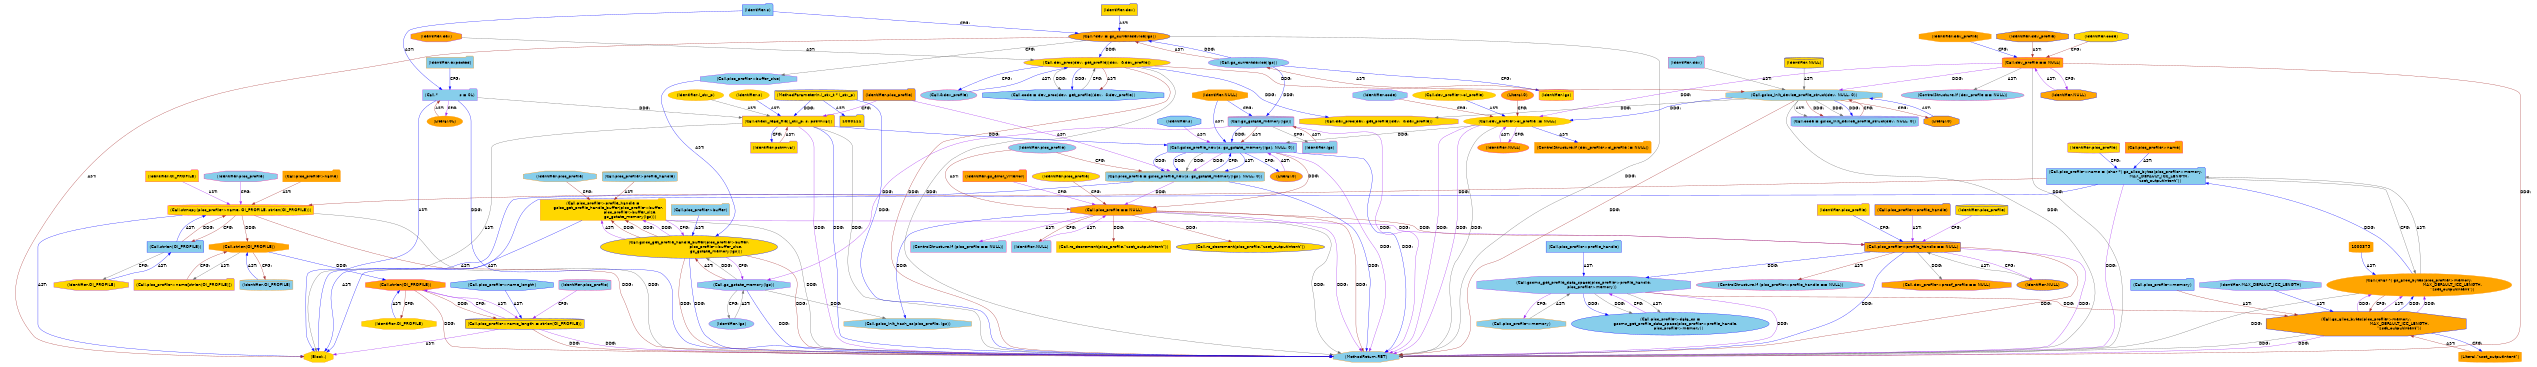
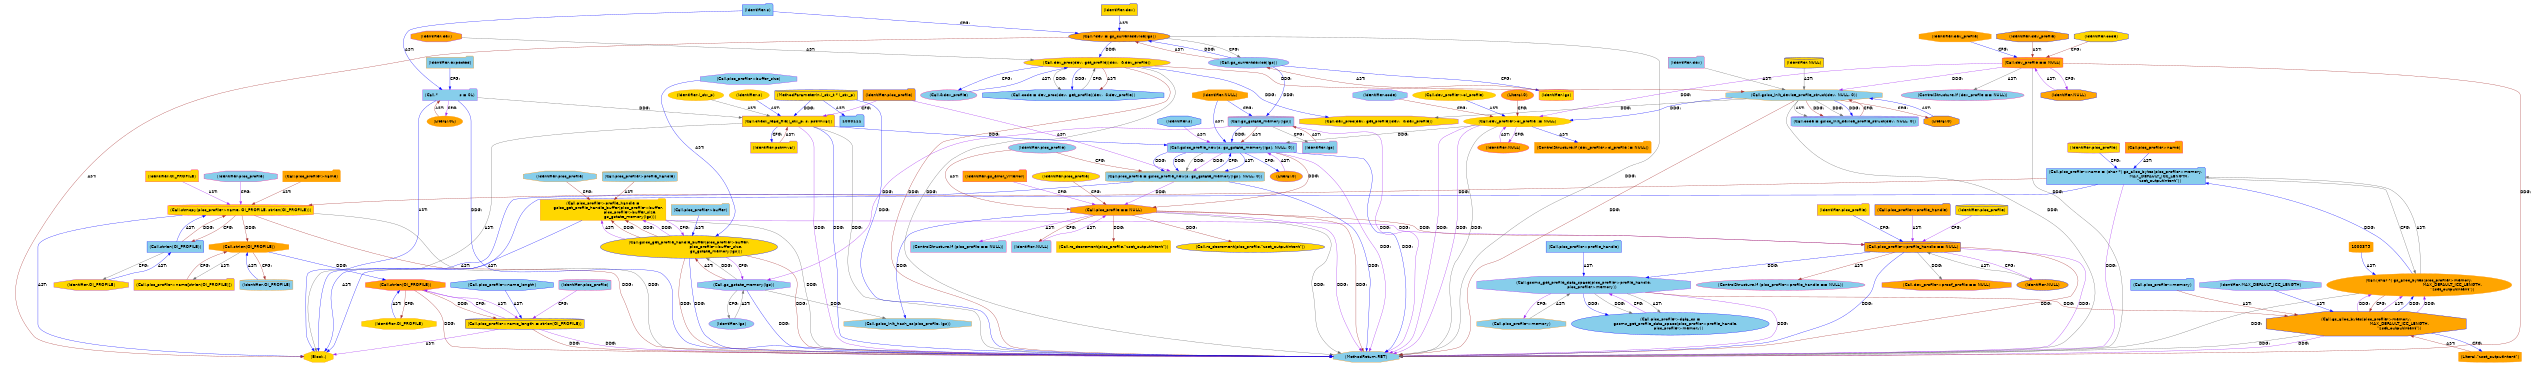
(928, 58) -> (1203, 44)
(852, 121) -> (852, 121)
